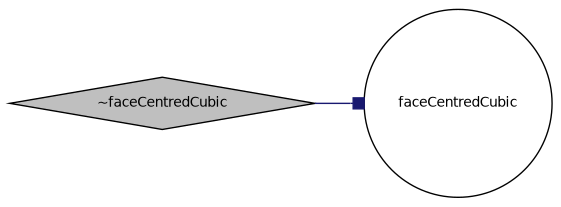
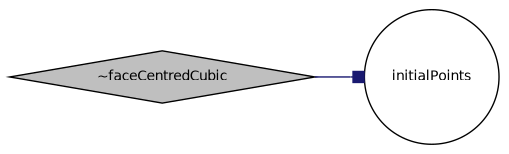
(458, 103) -> (432, 77)
